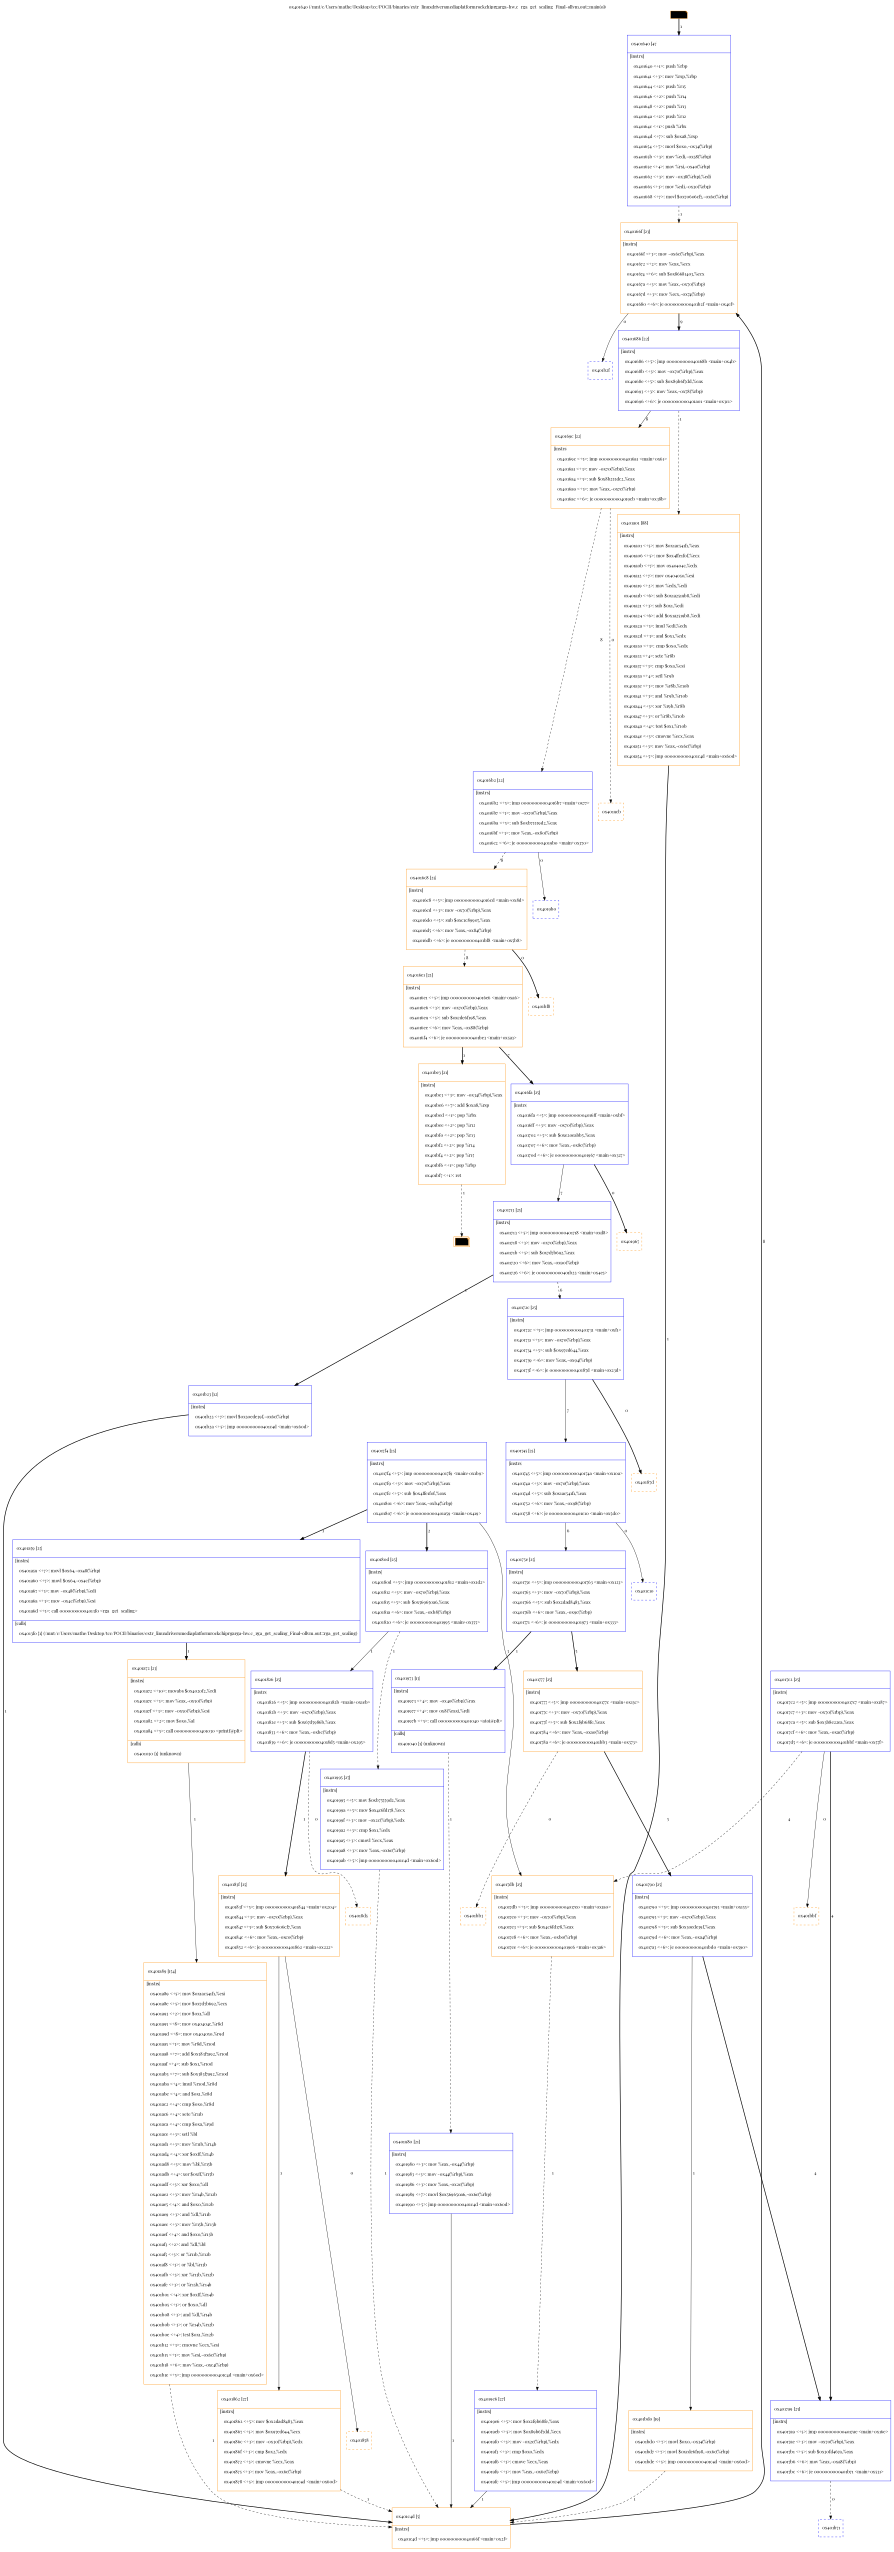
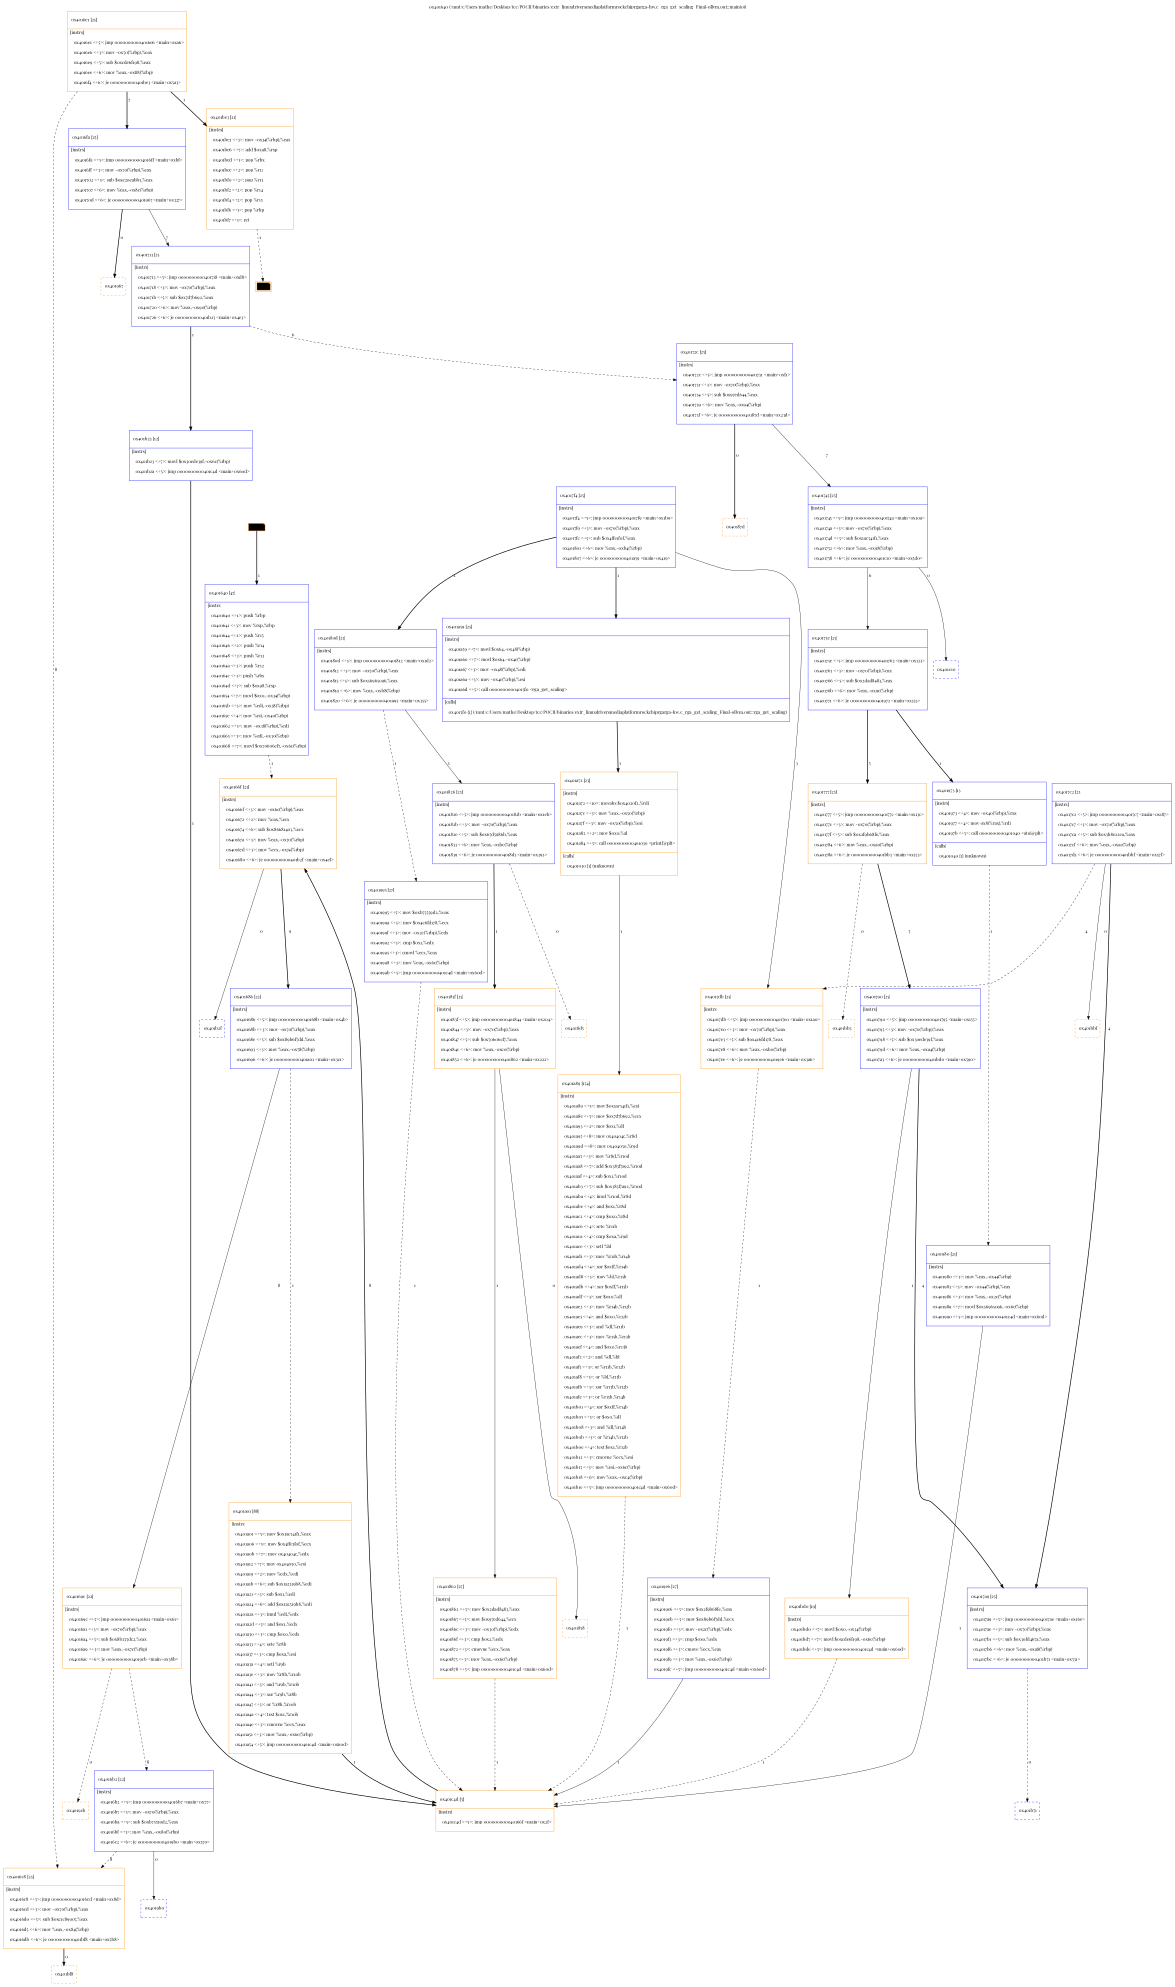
(465, 956) -> (54, 975)
